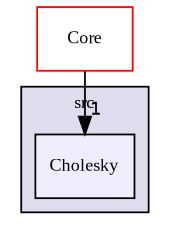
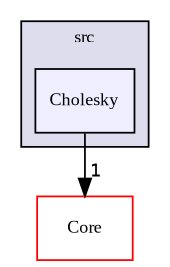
(85, 97) -> (85, 158)
